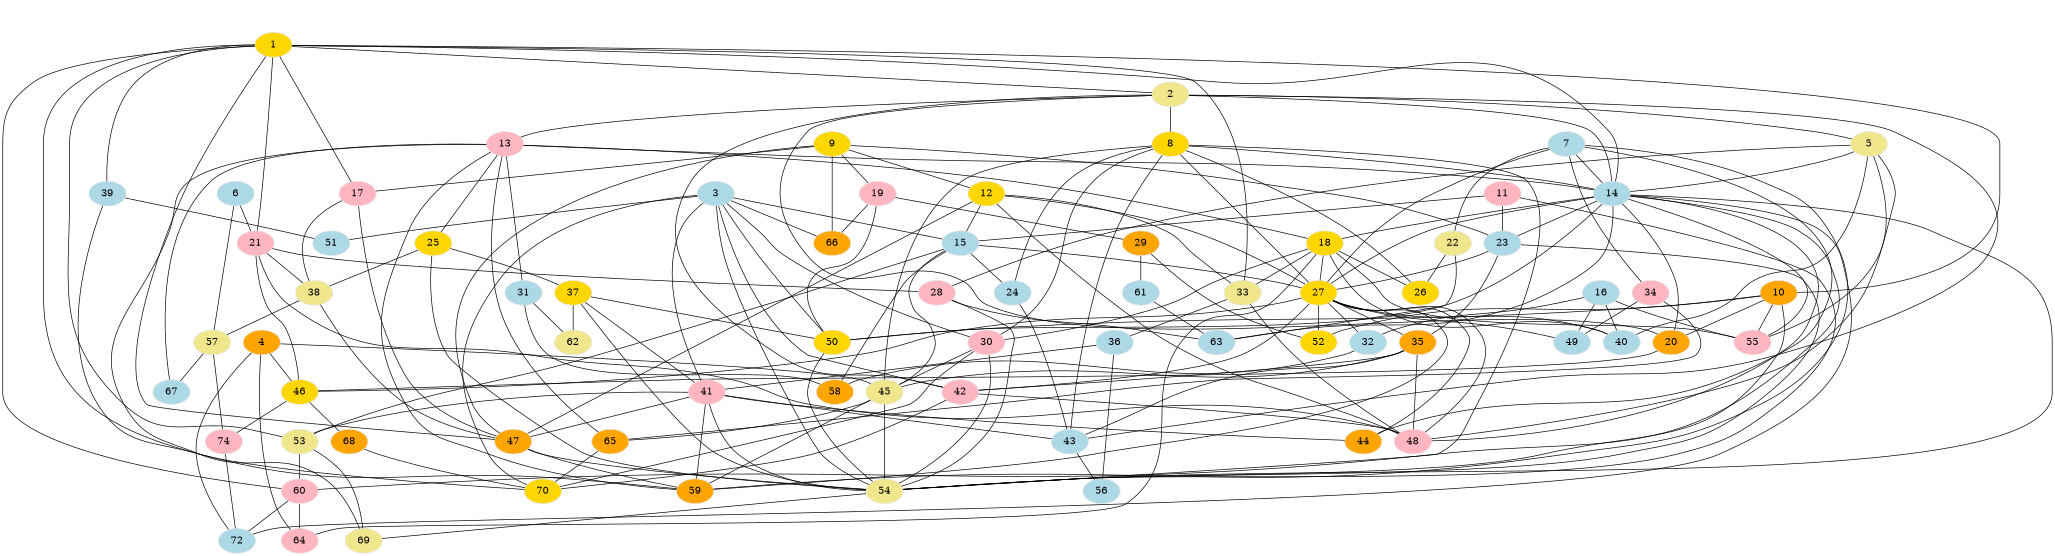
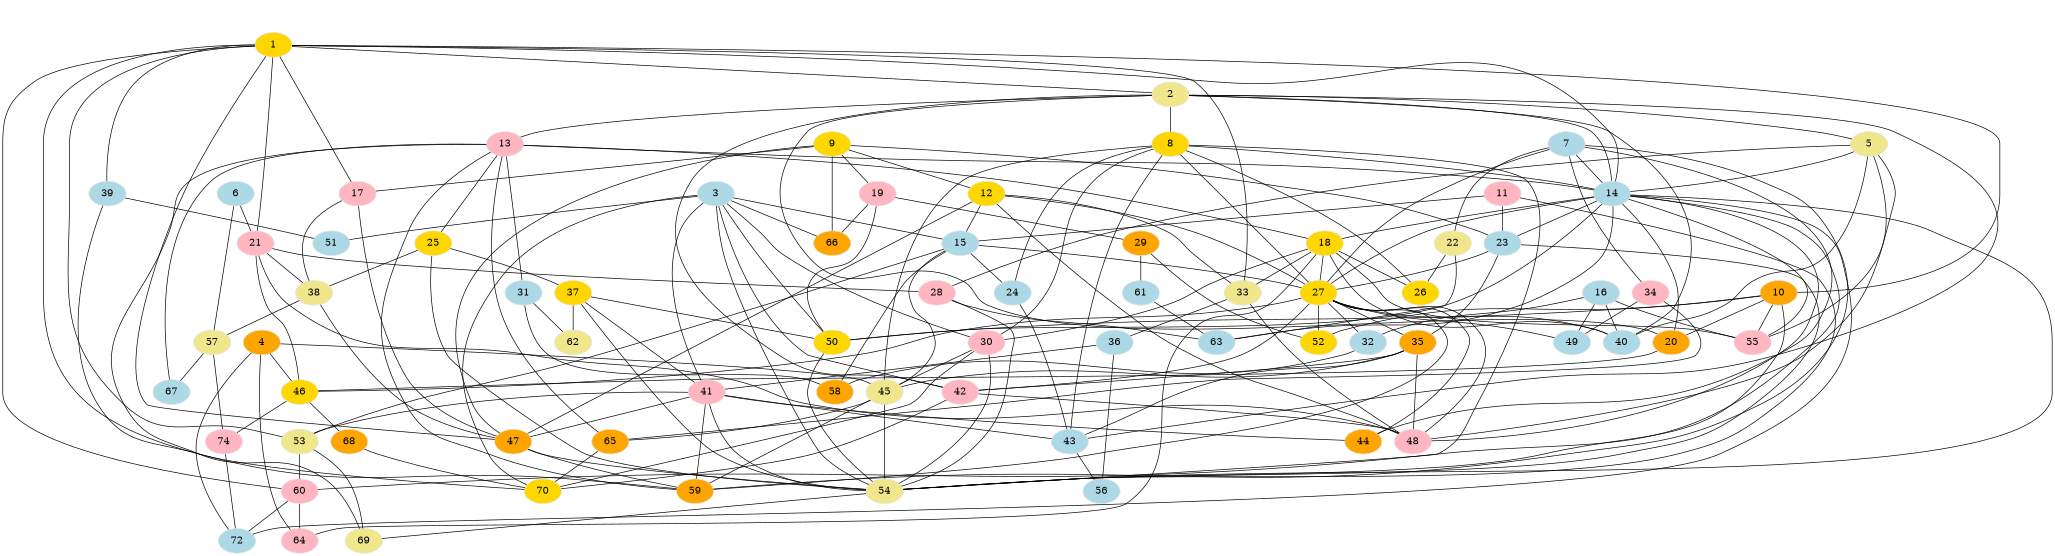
none -> (1596, 127)
